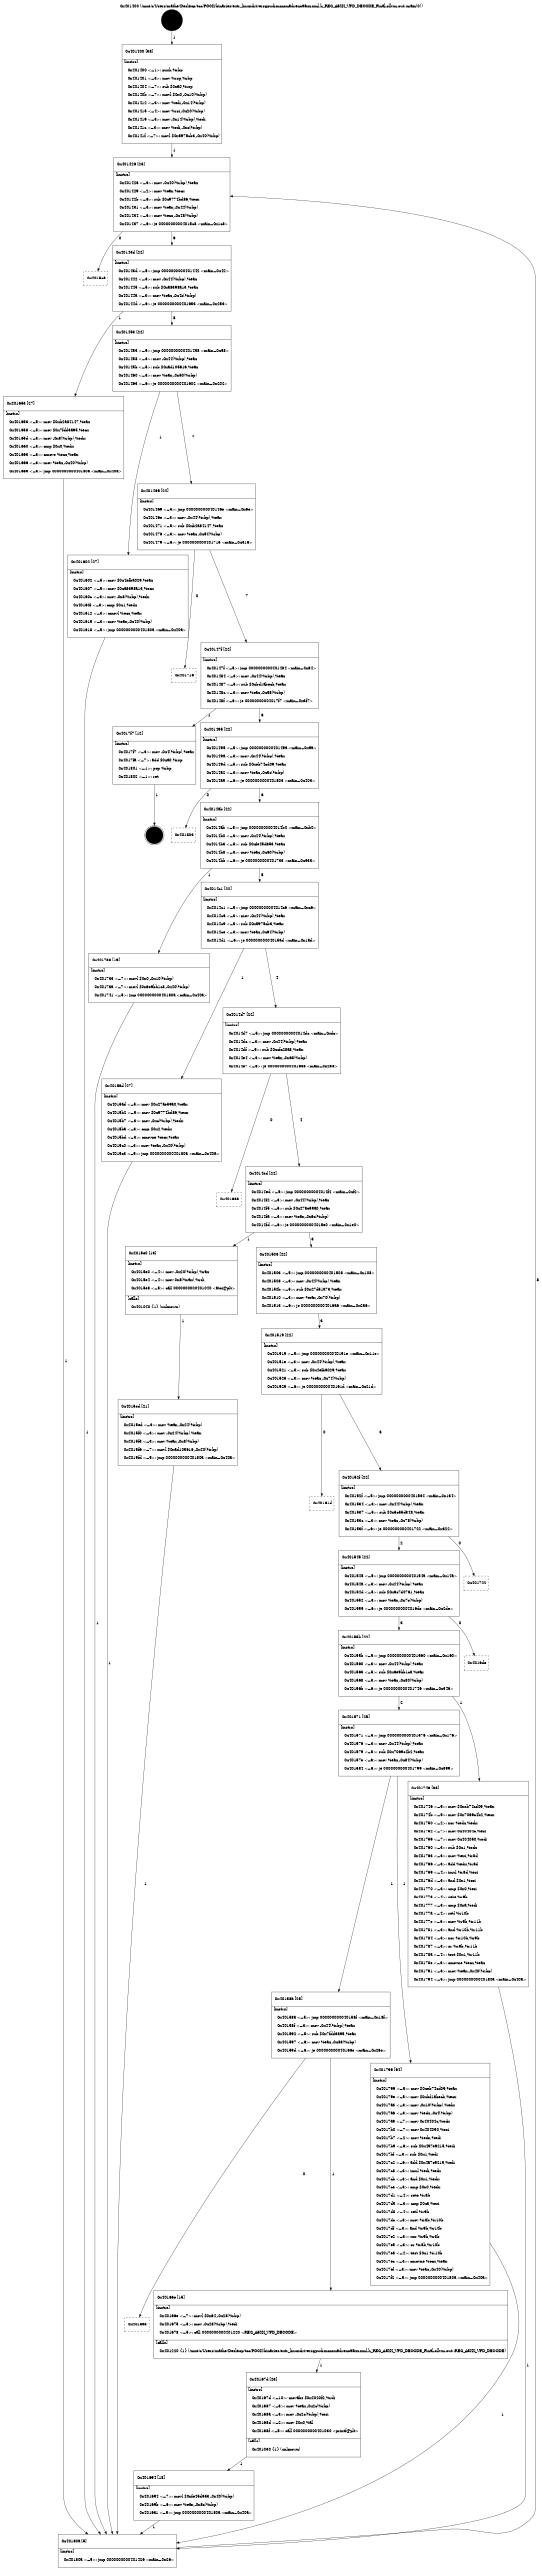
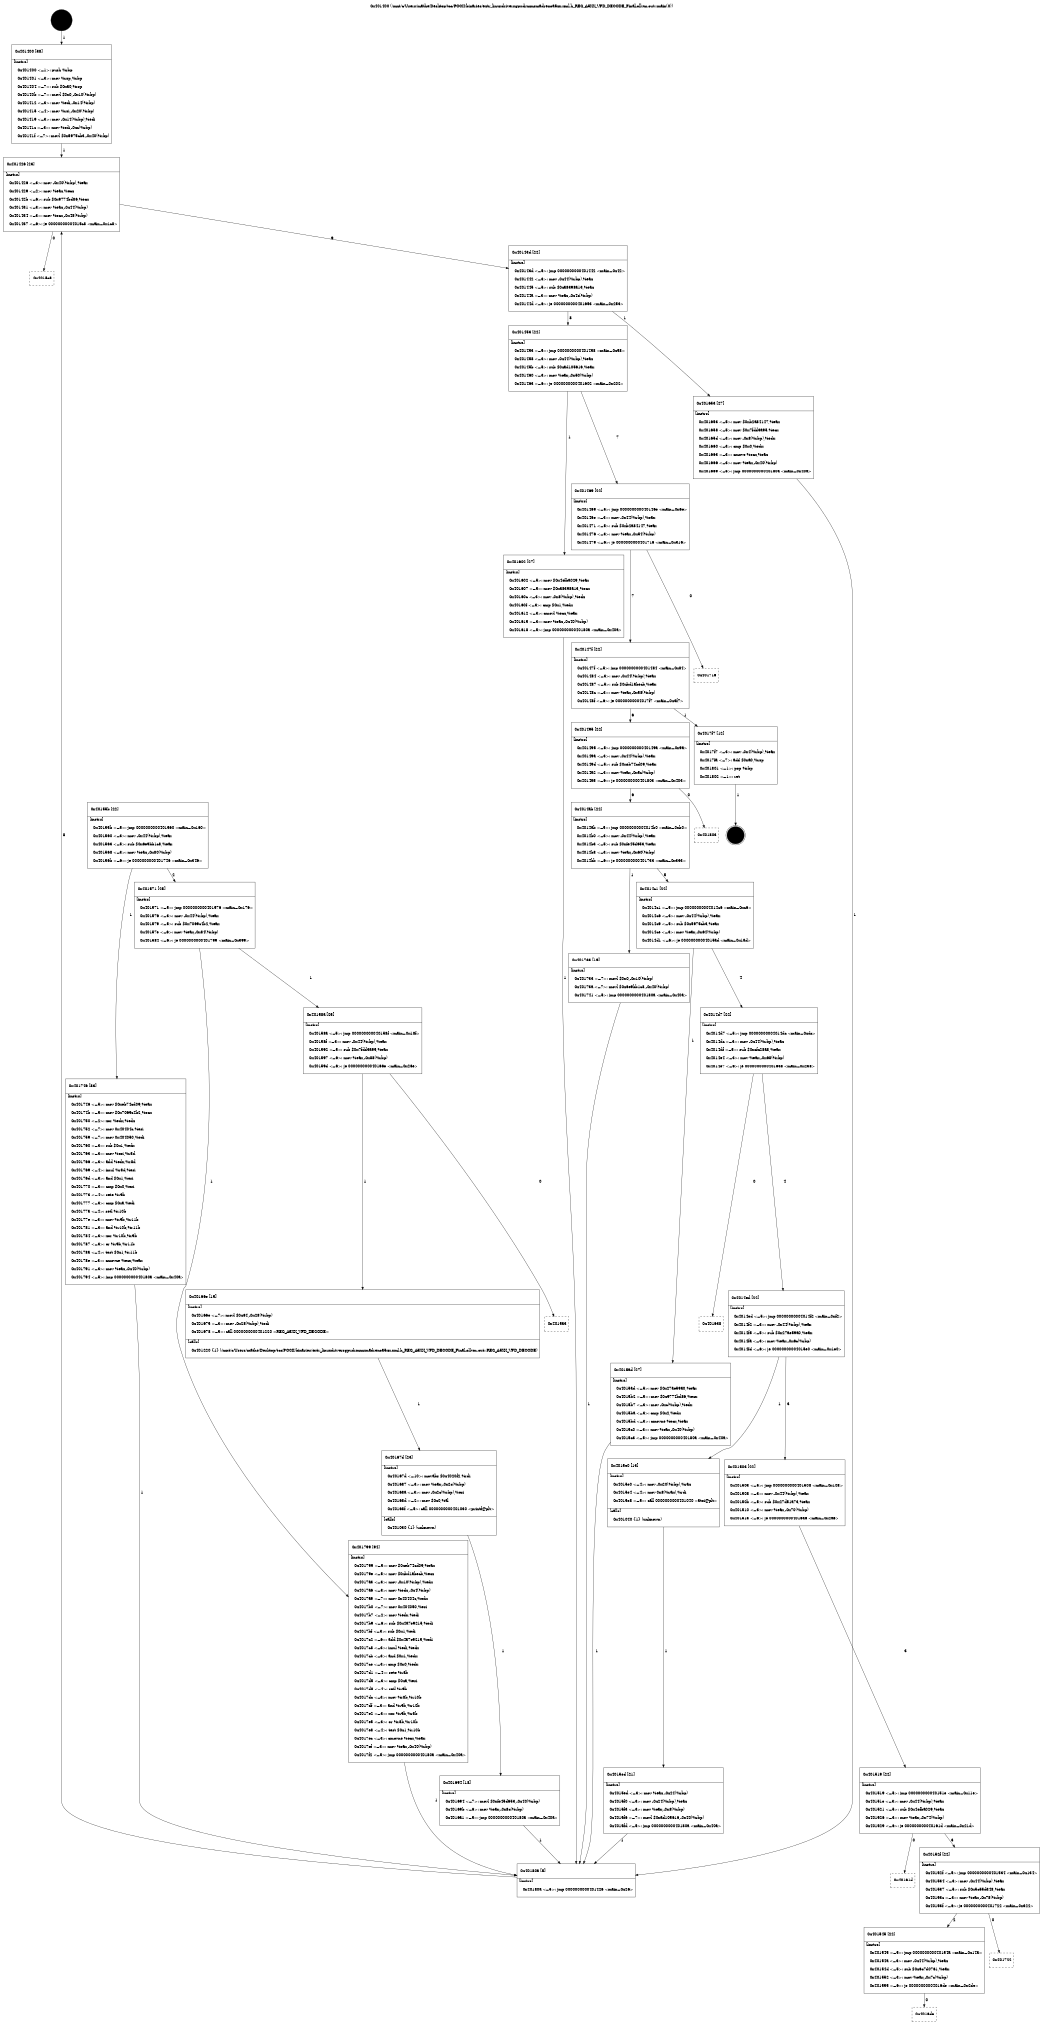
(399, 1622) -> none
